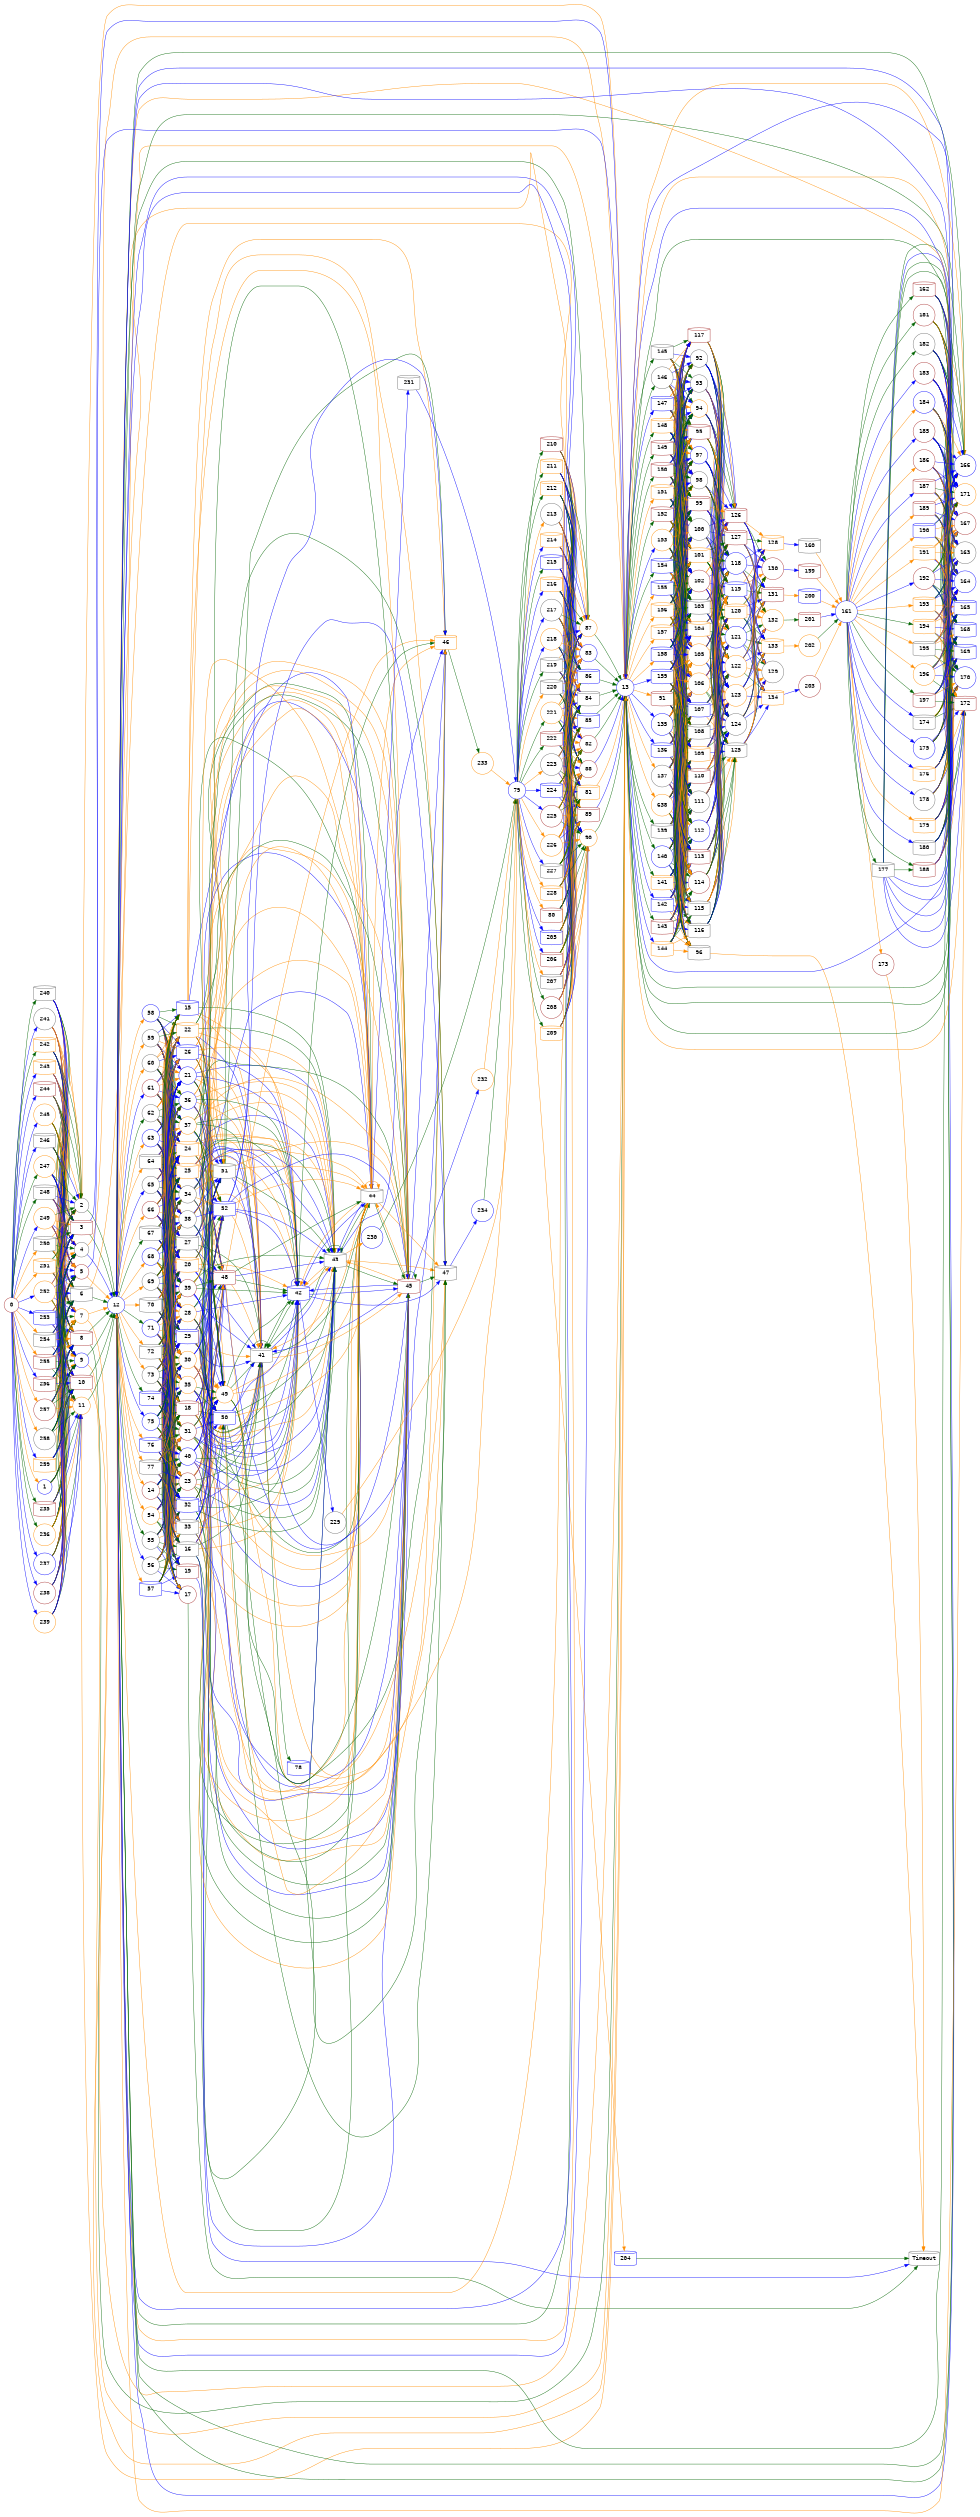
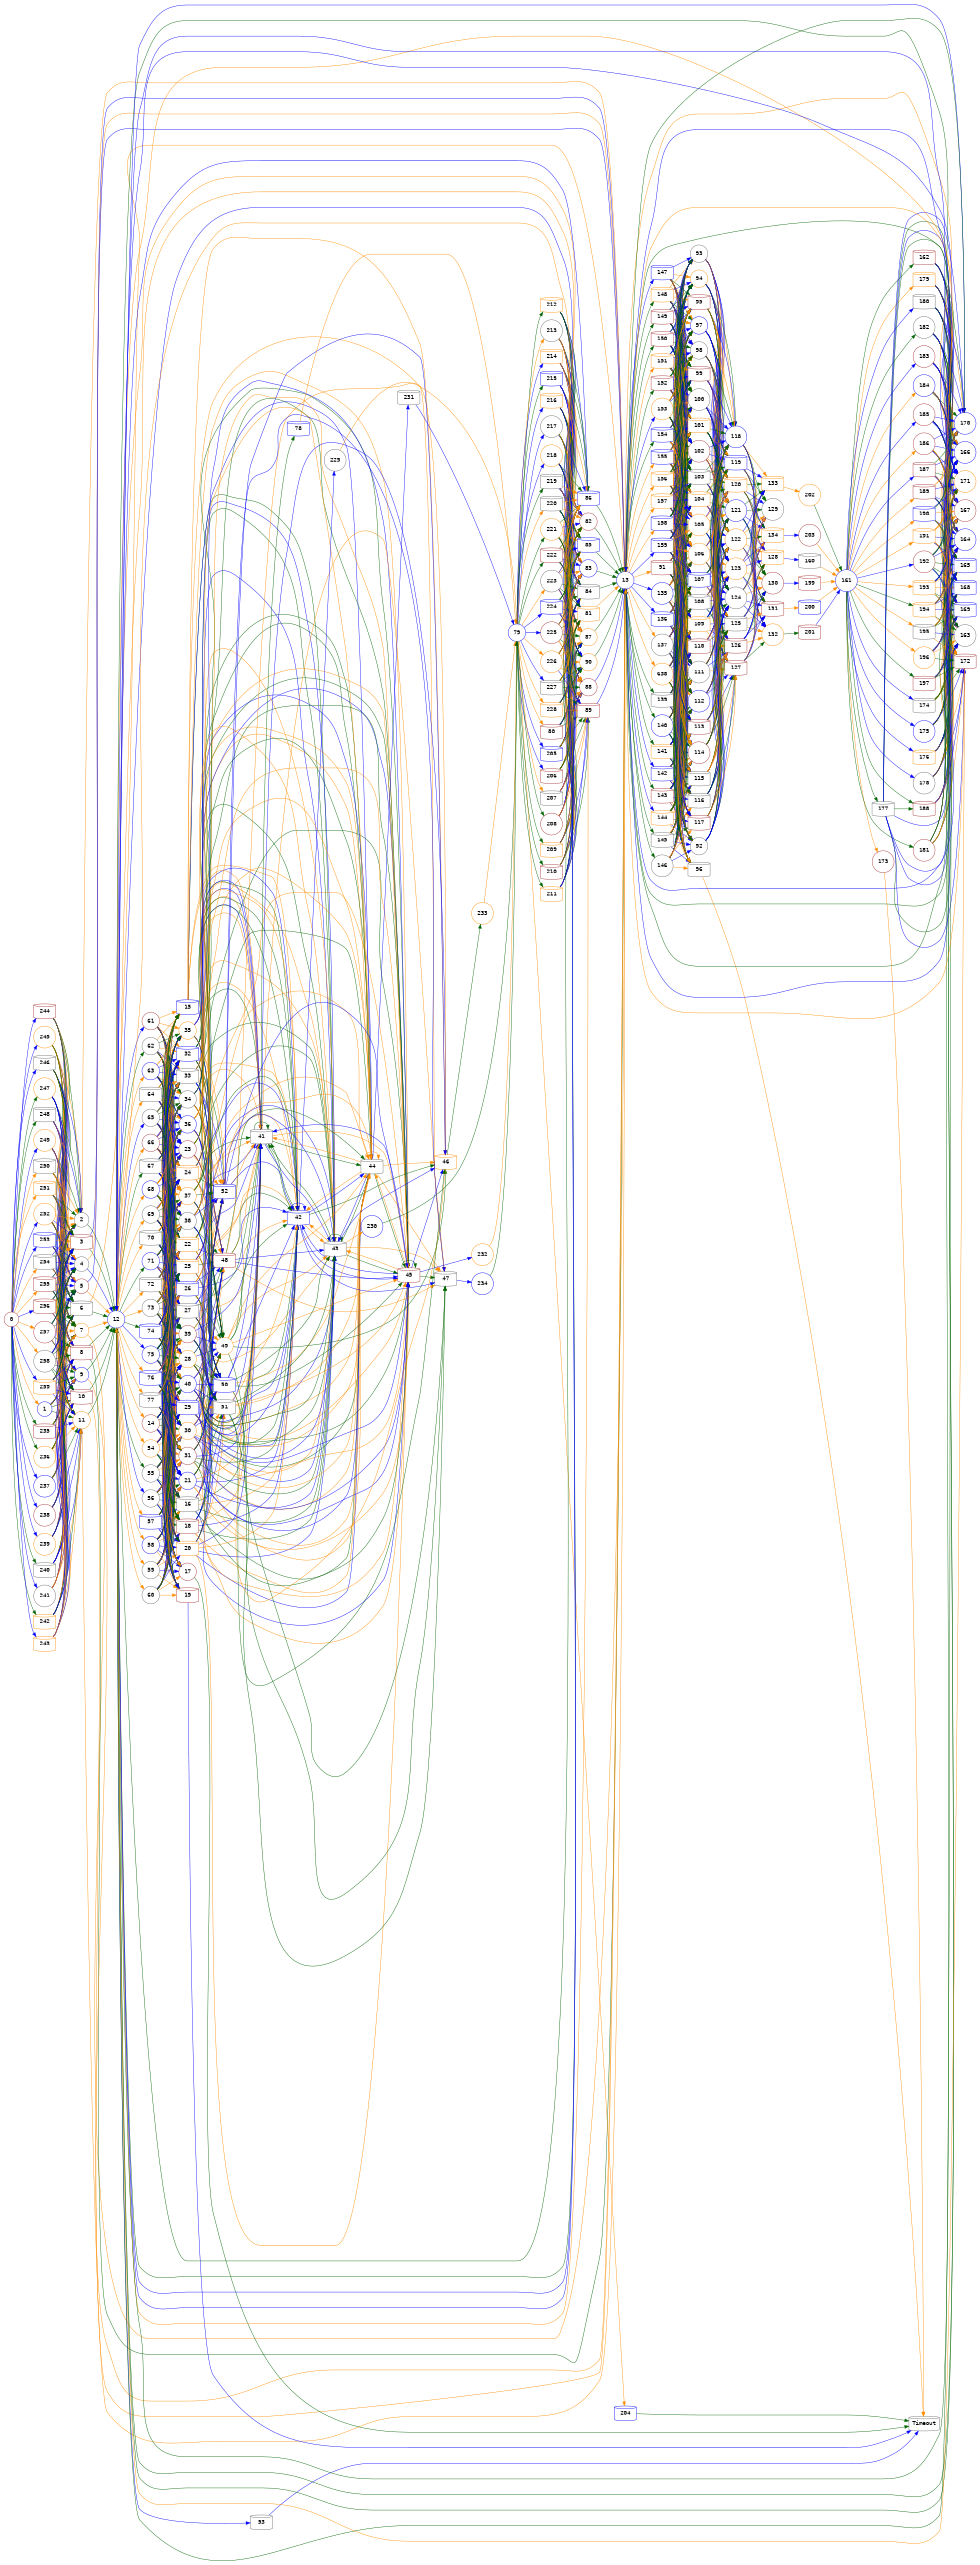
none -> (261, 2522)
